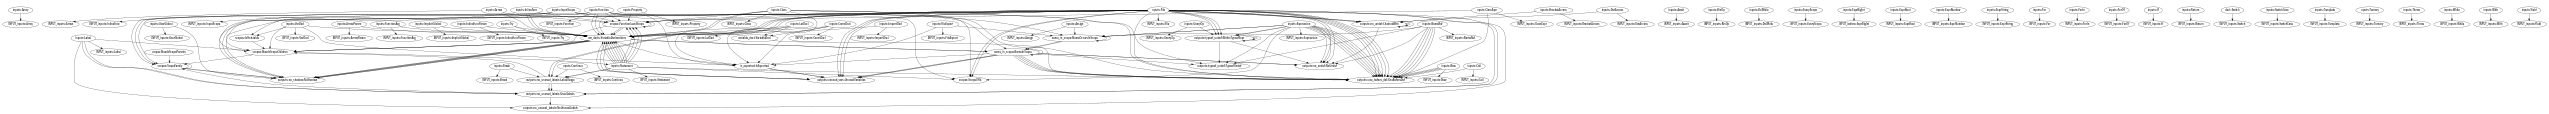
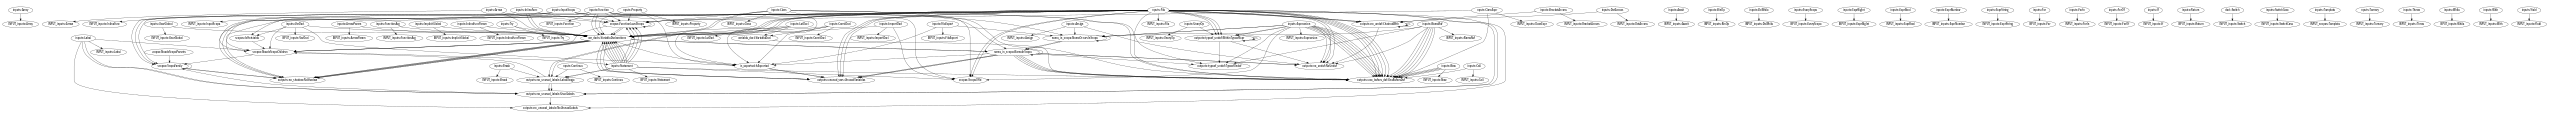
(1854, 24) -> (1854, 24)
(2325, 24) -> (2325, 24)
none -> (1190, 51)
none -> (909, 66)
(205, 68) -> (379, 33)
